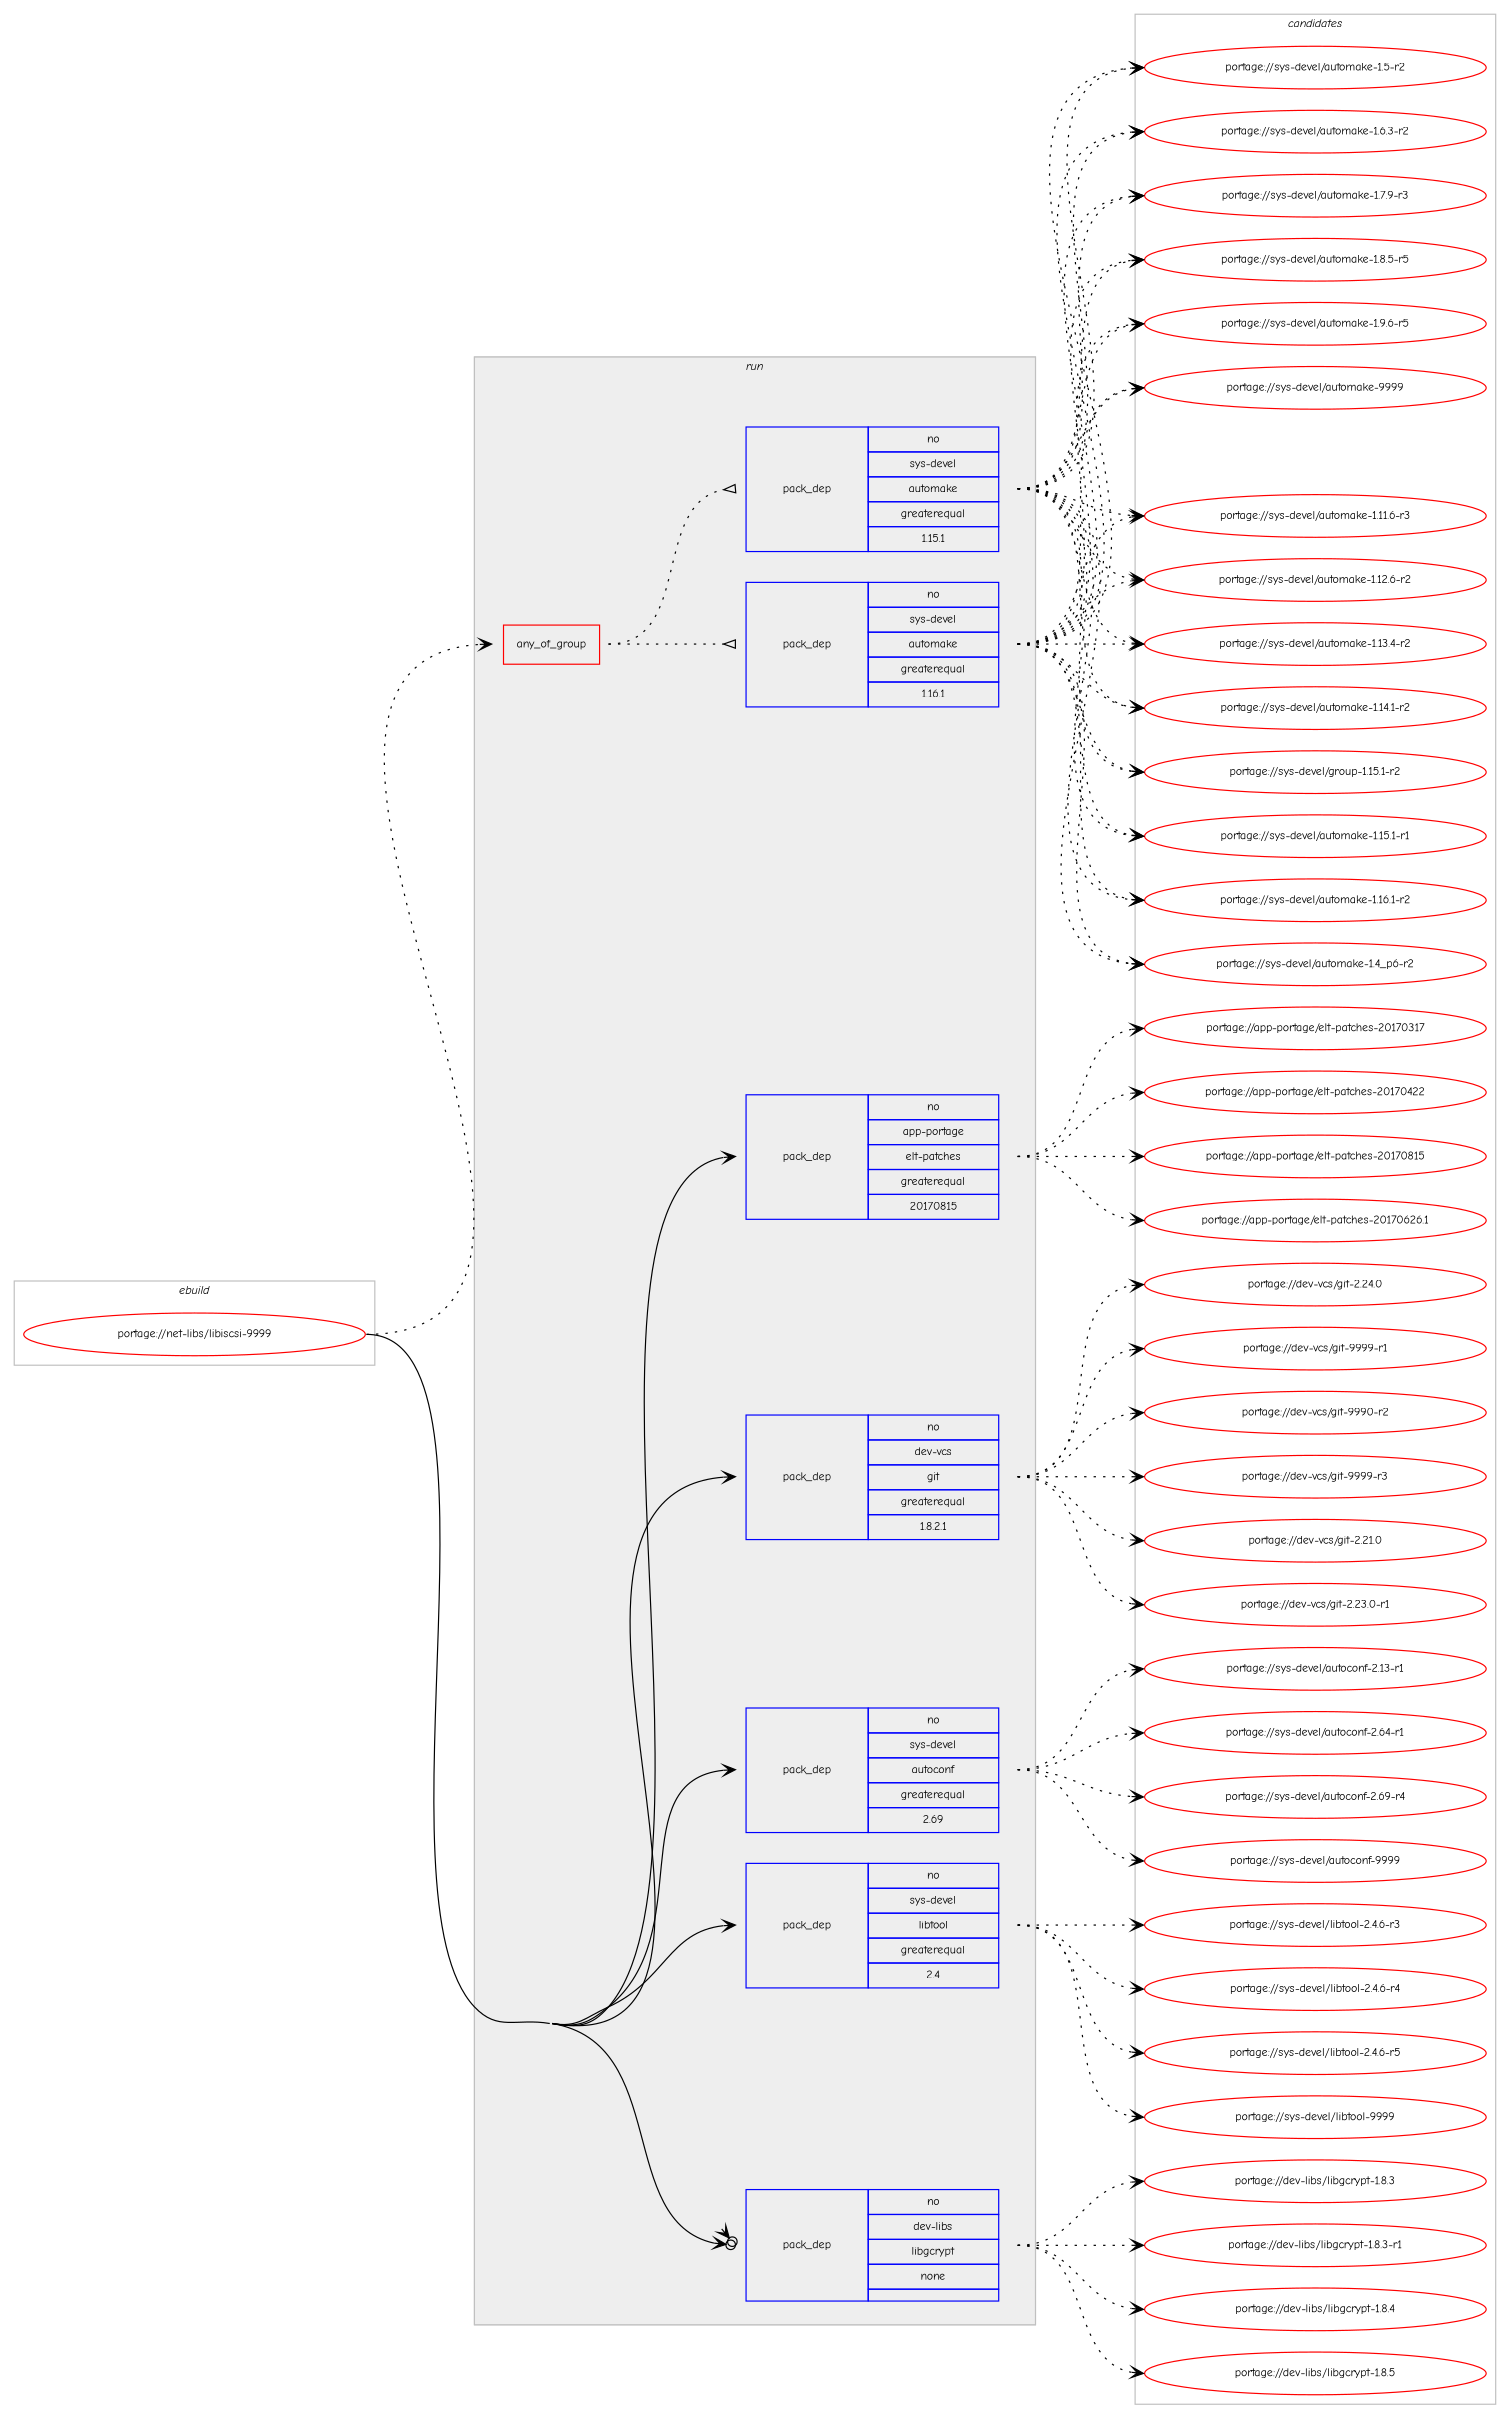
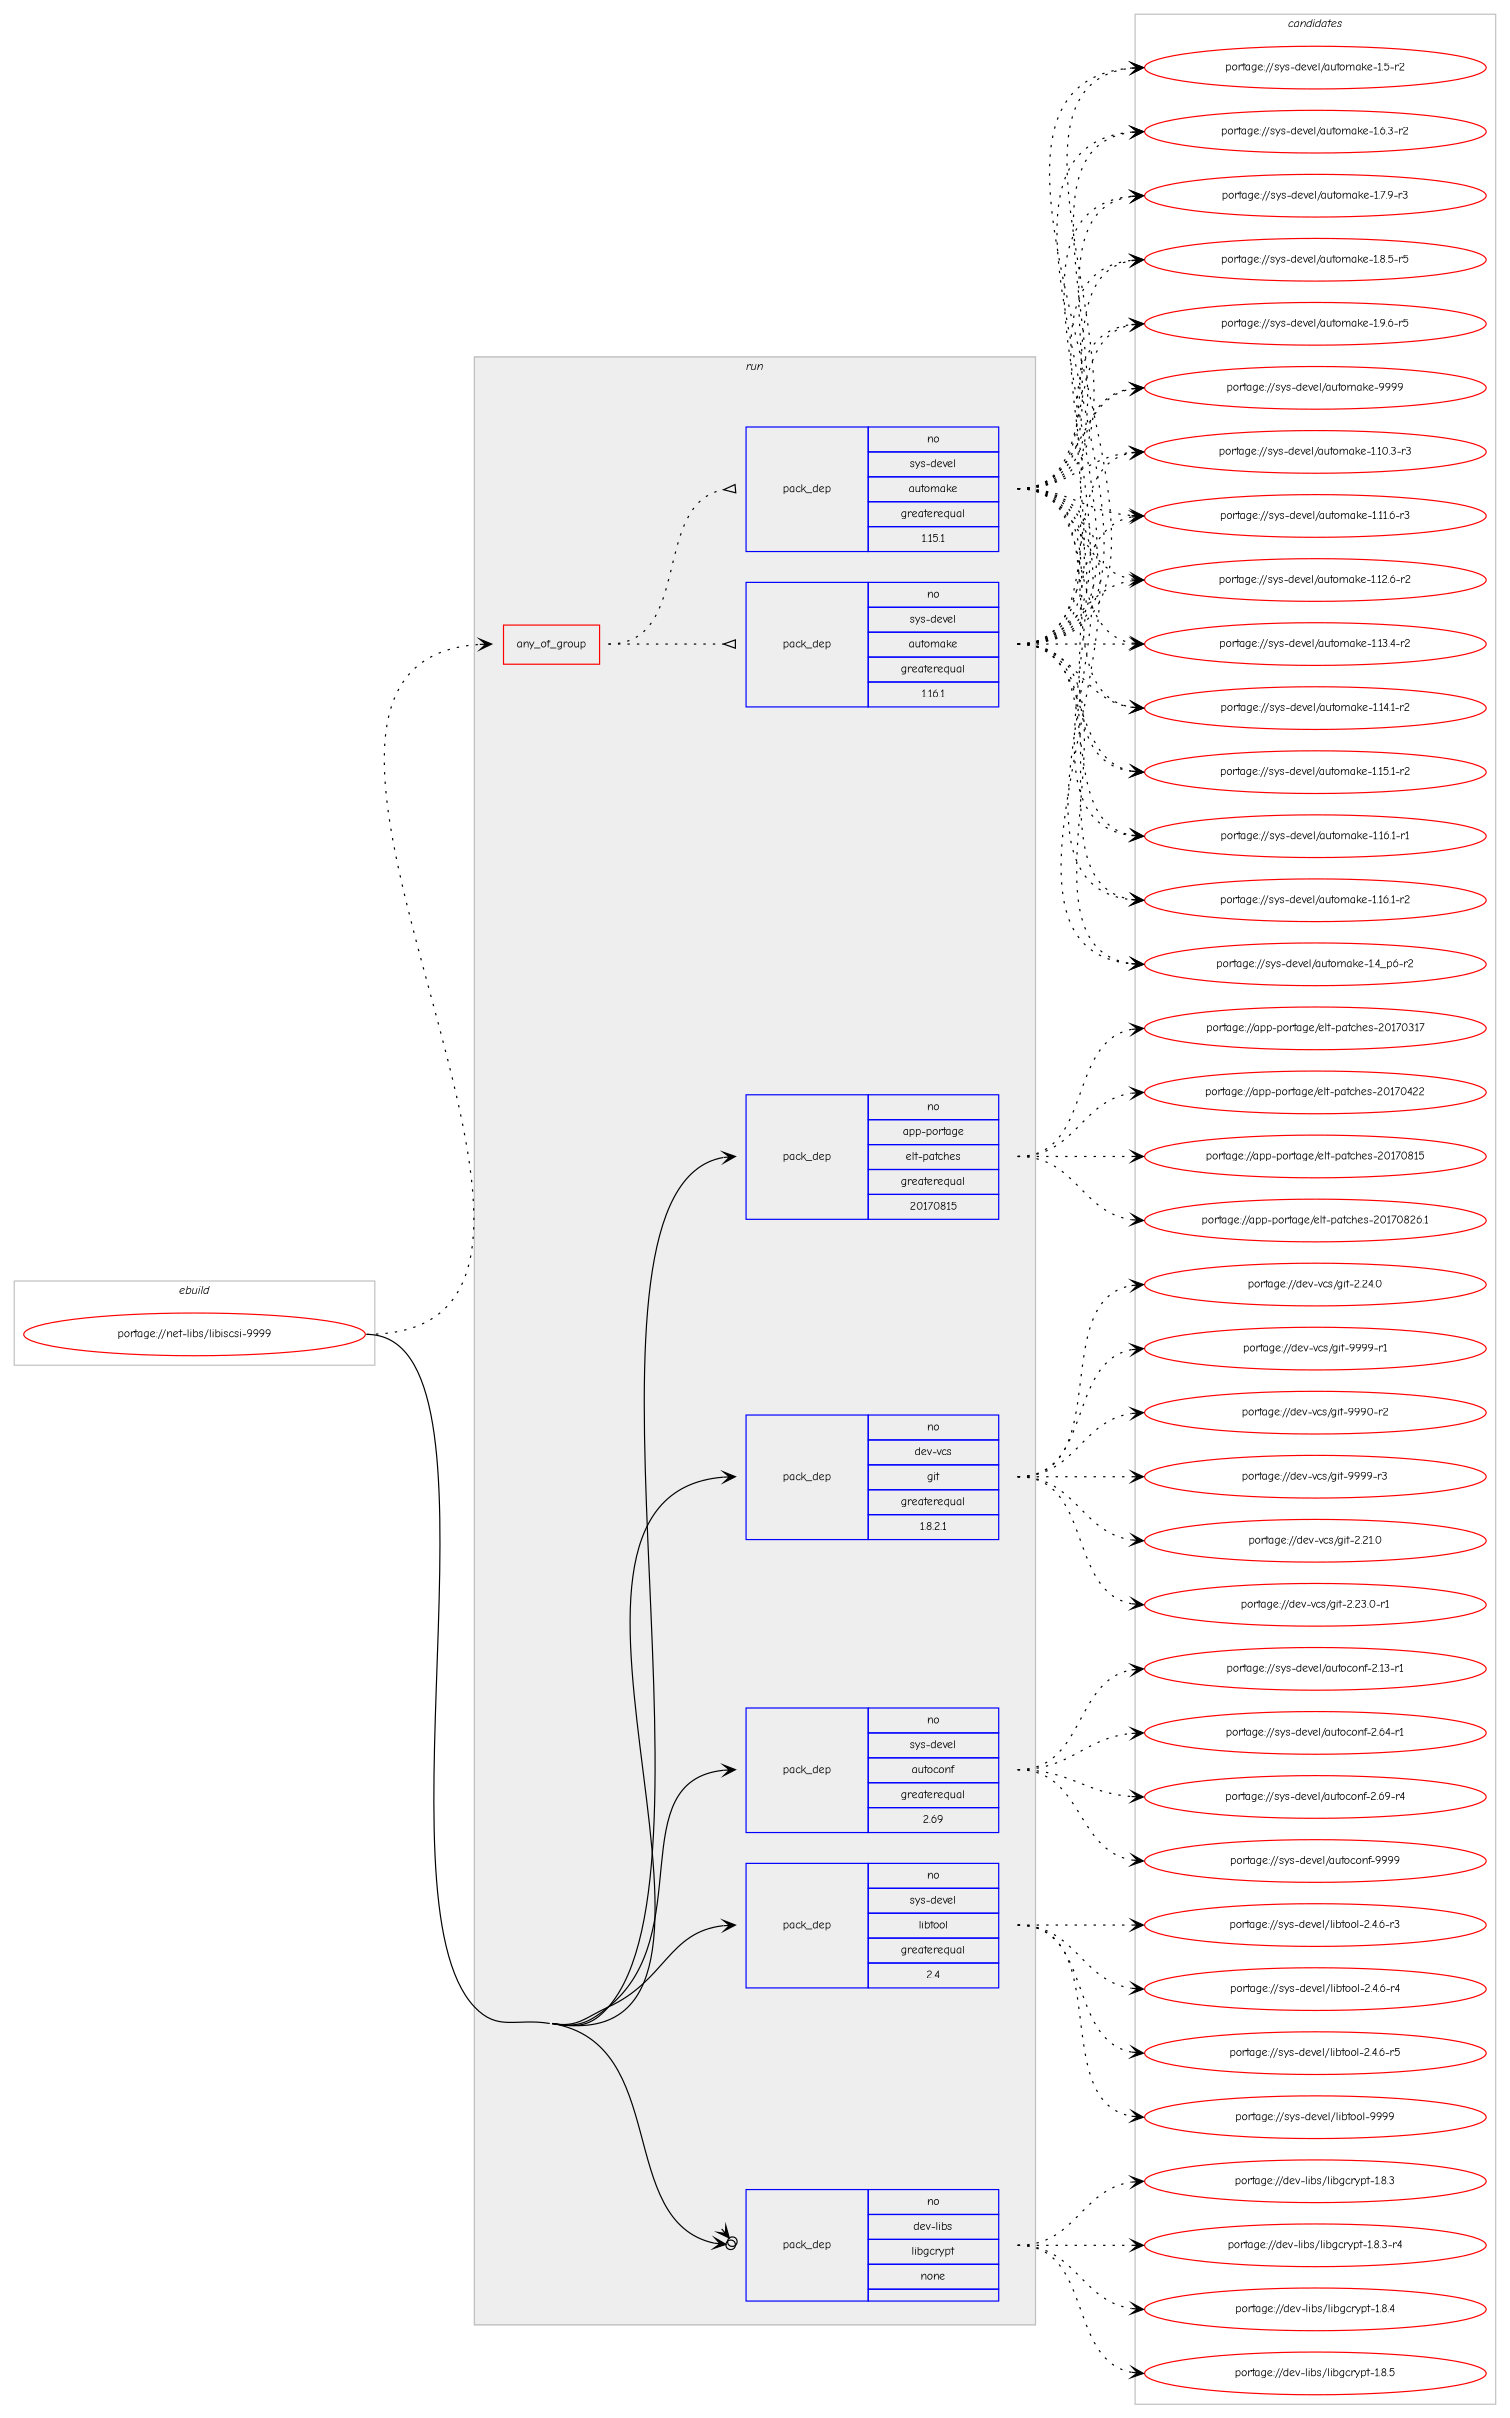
none -> (1315, 452)
(1315, 772) -> (1315, 772)
(1315, 836) -> (1315, 836)
(1315, 1221) -> (1315, 1221)
(1315, 2245) -> (1315, 2245)
